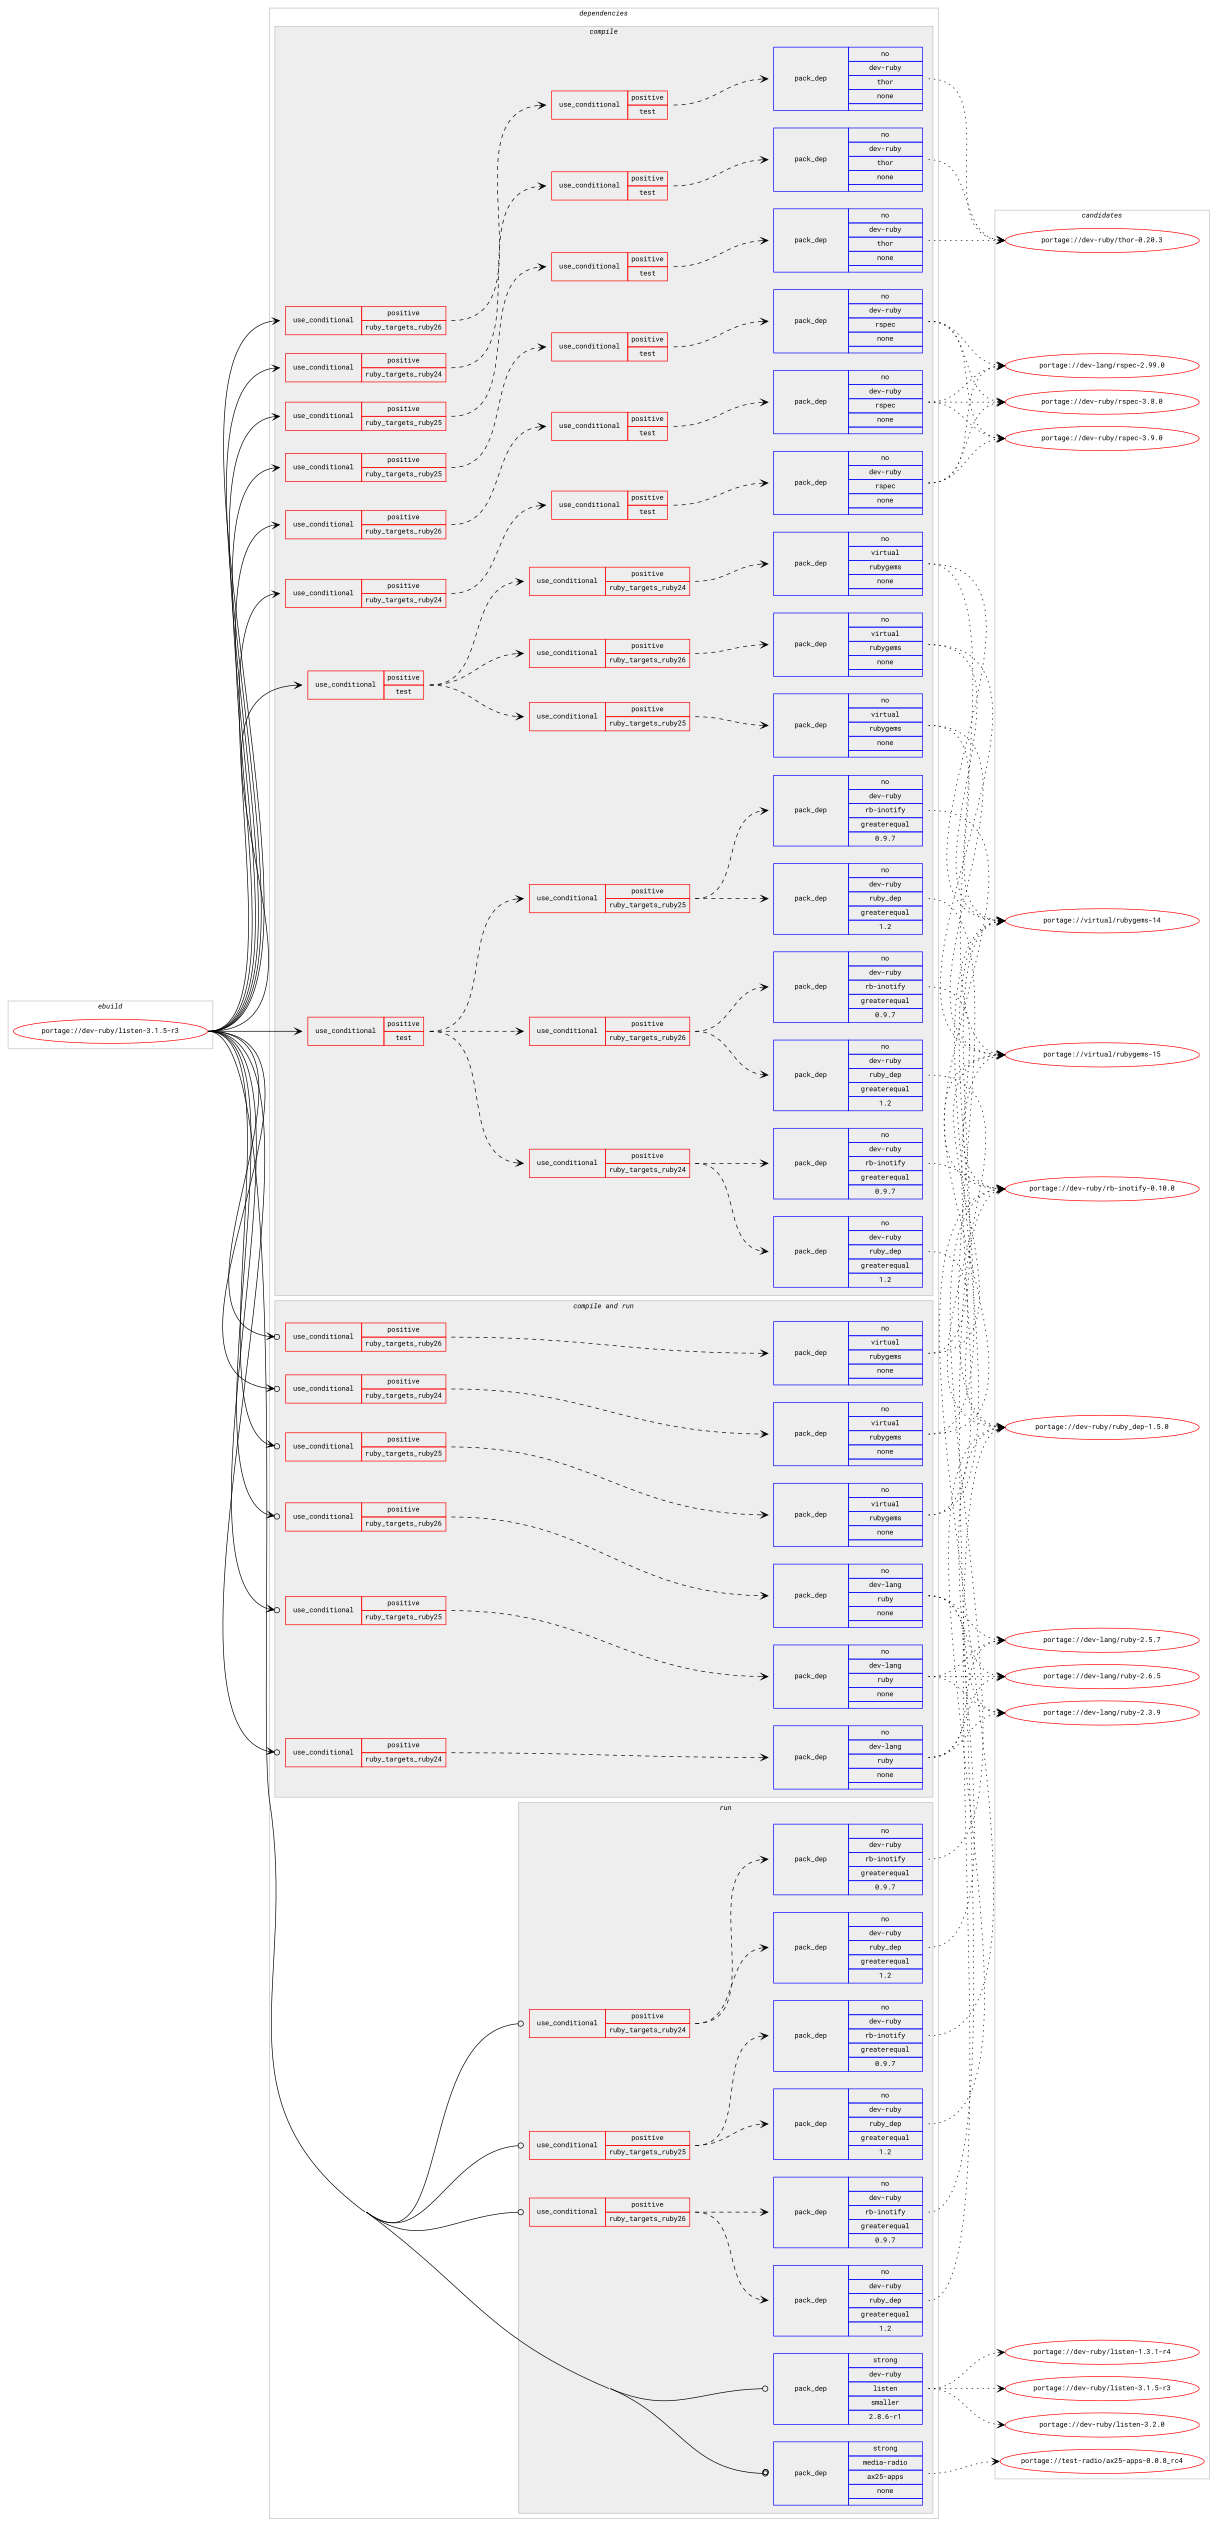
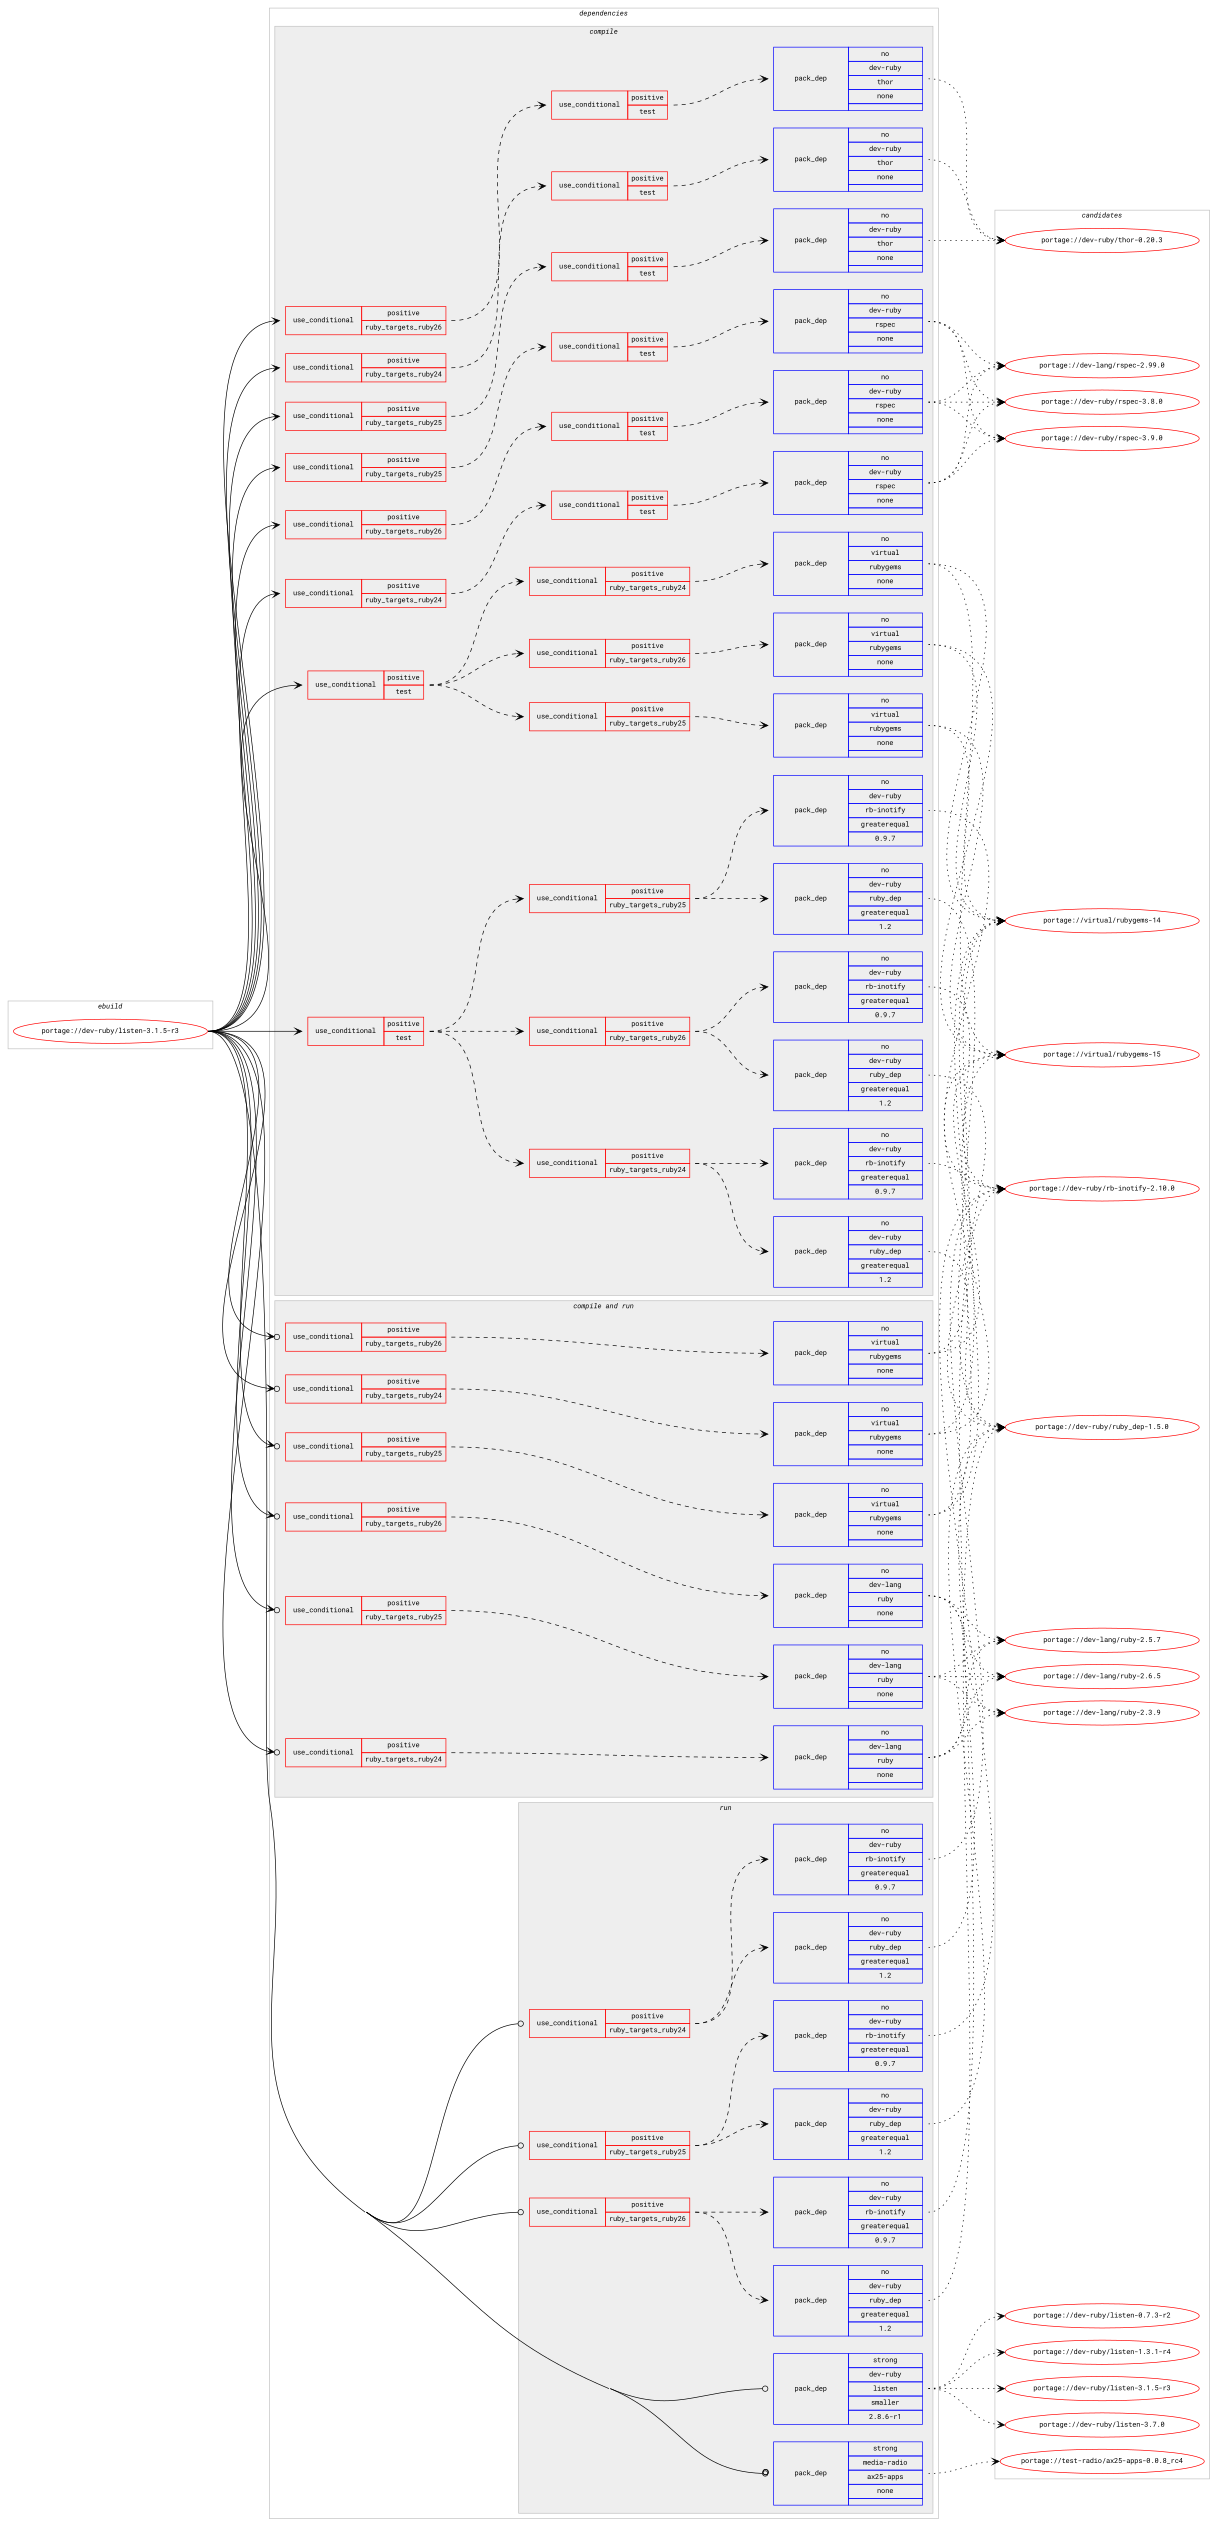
(1102, 1189) -> (1102, 1189)
none -> (1102, 2316)
(1102, 2425) -> (1102, 2425)
